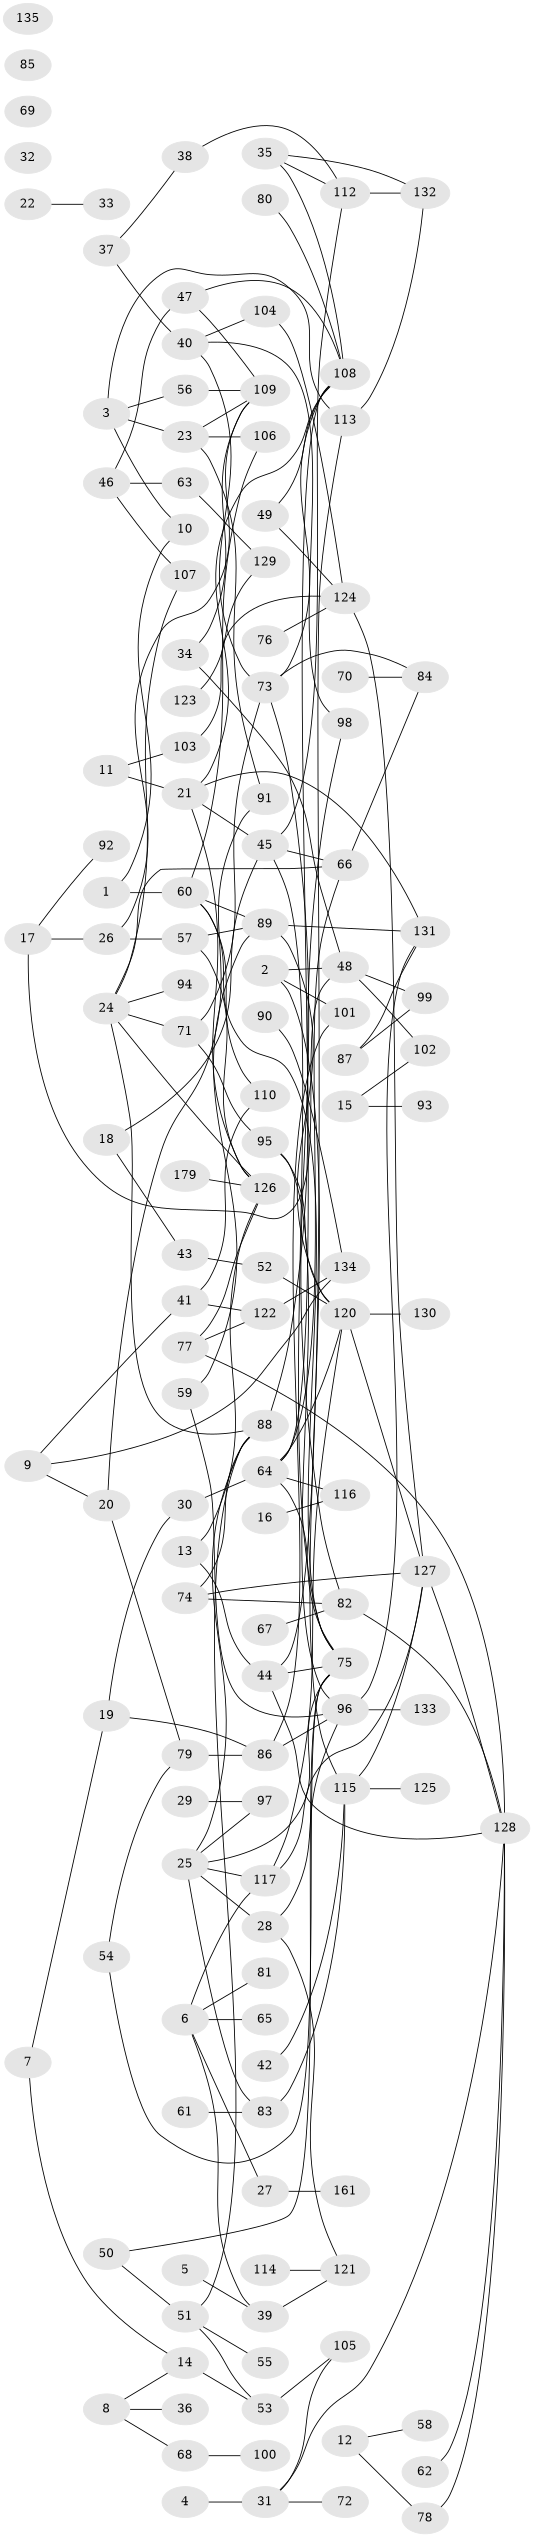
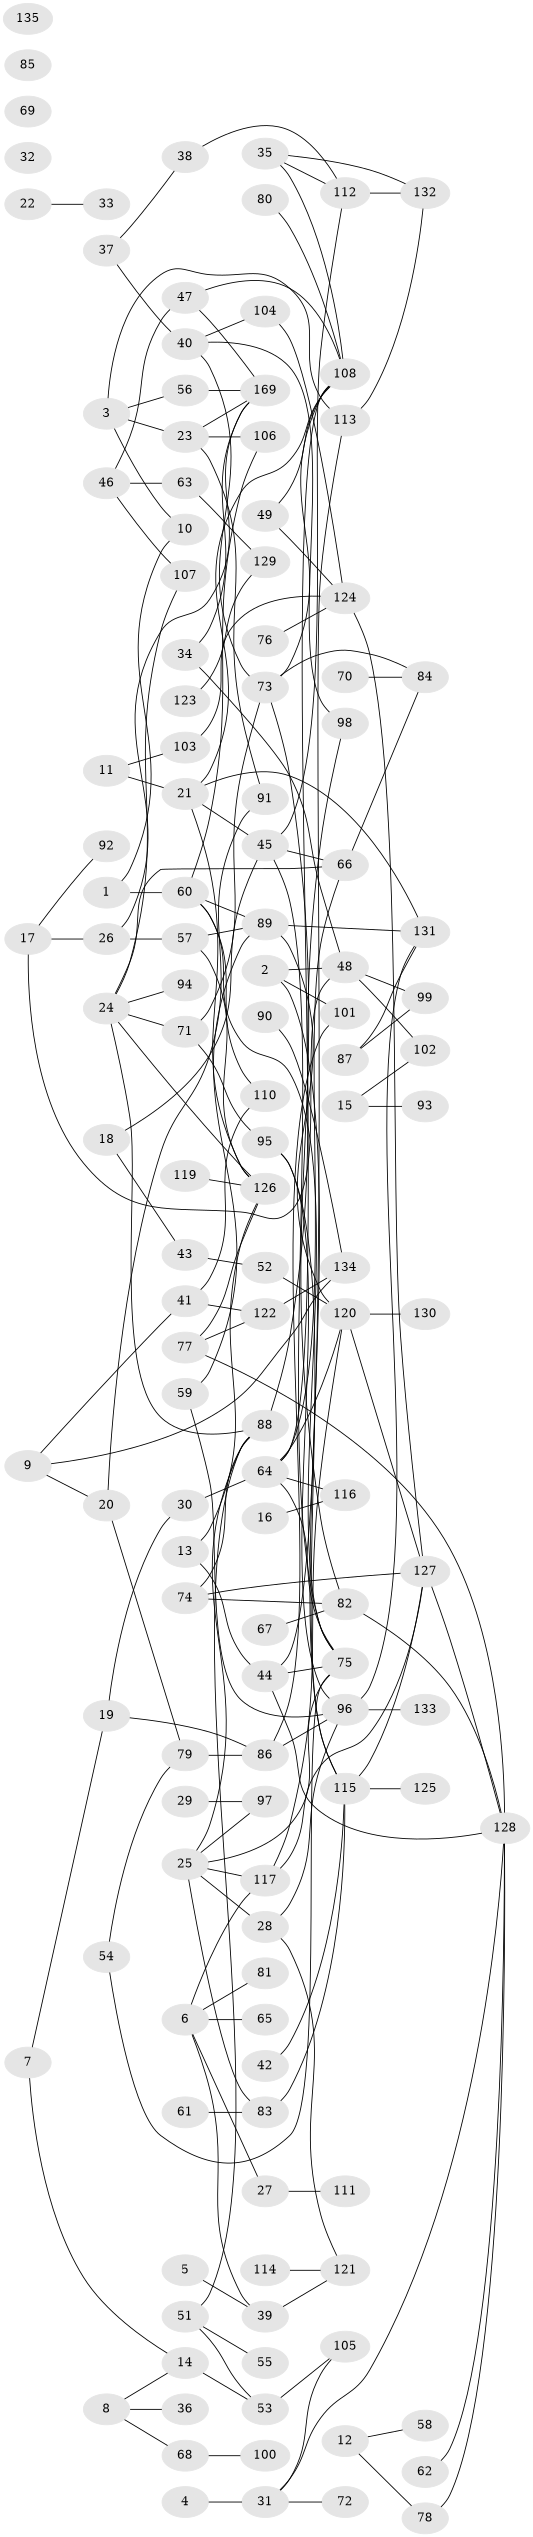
(265, 391) -> (265, 391)
(185, 1176) -> (185, 1176)
(305, 1228) -> (314, 1463)
(345, 2191) -> (345, 2191)
(107, 2254) -> none
